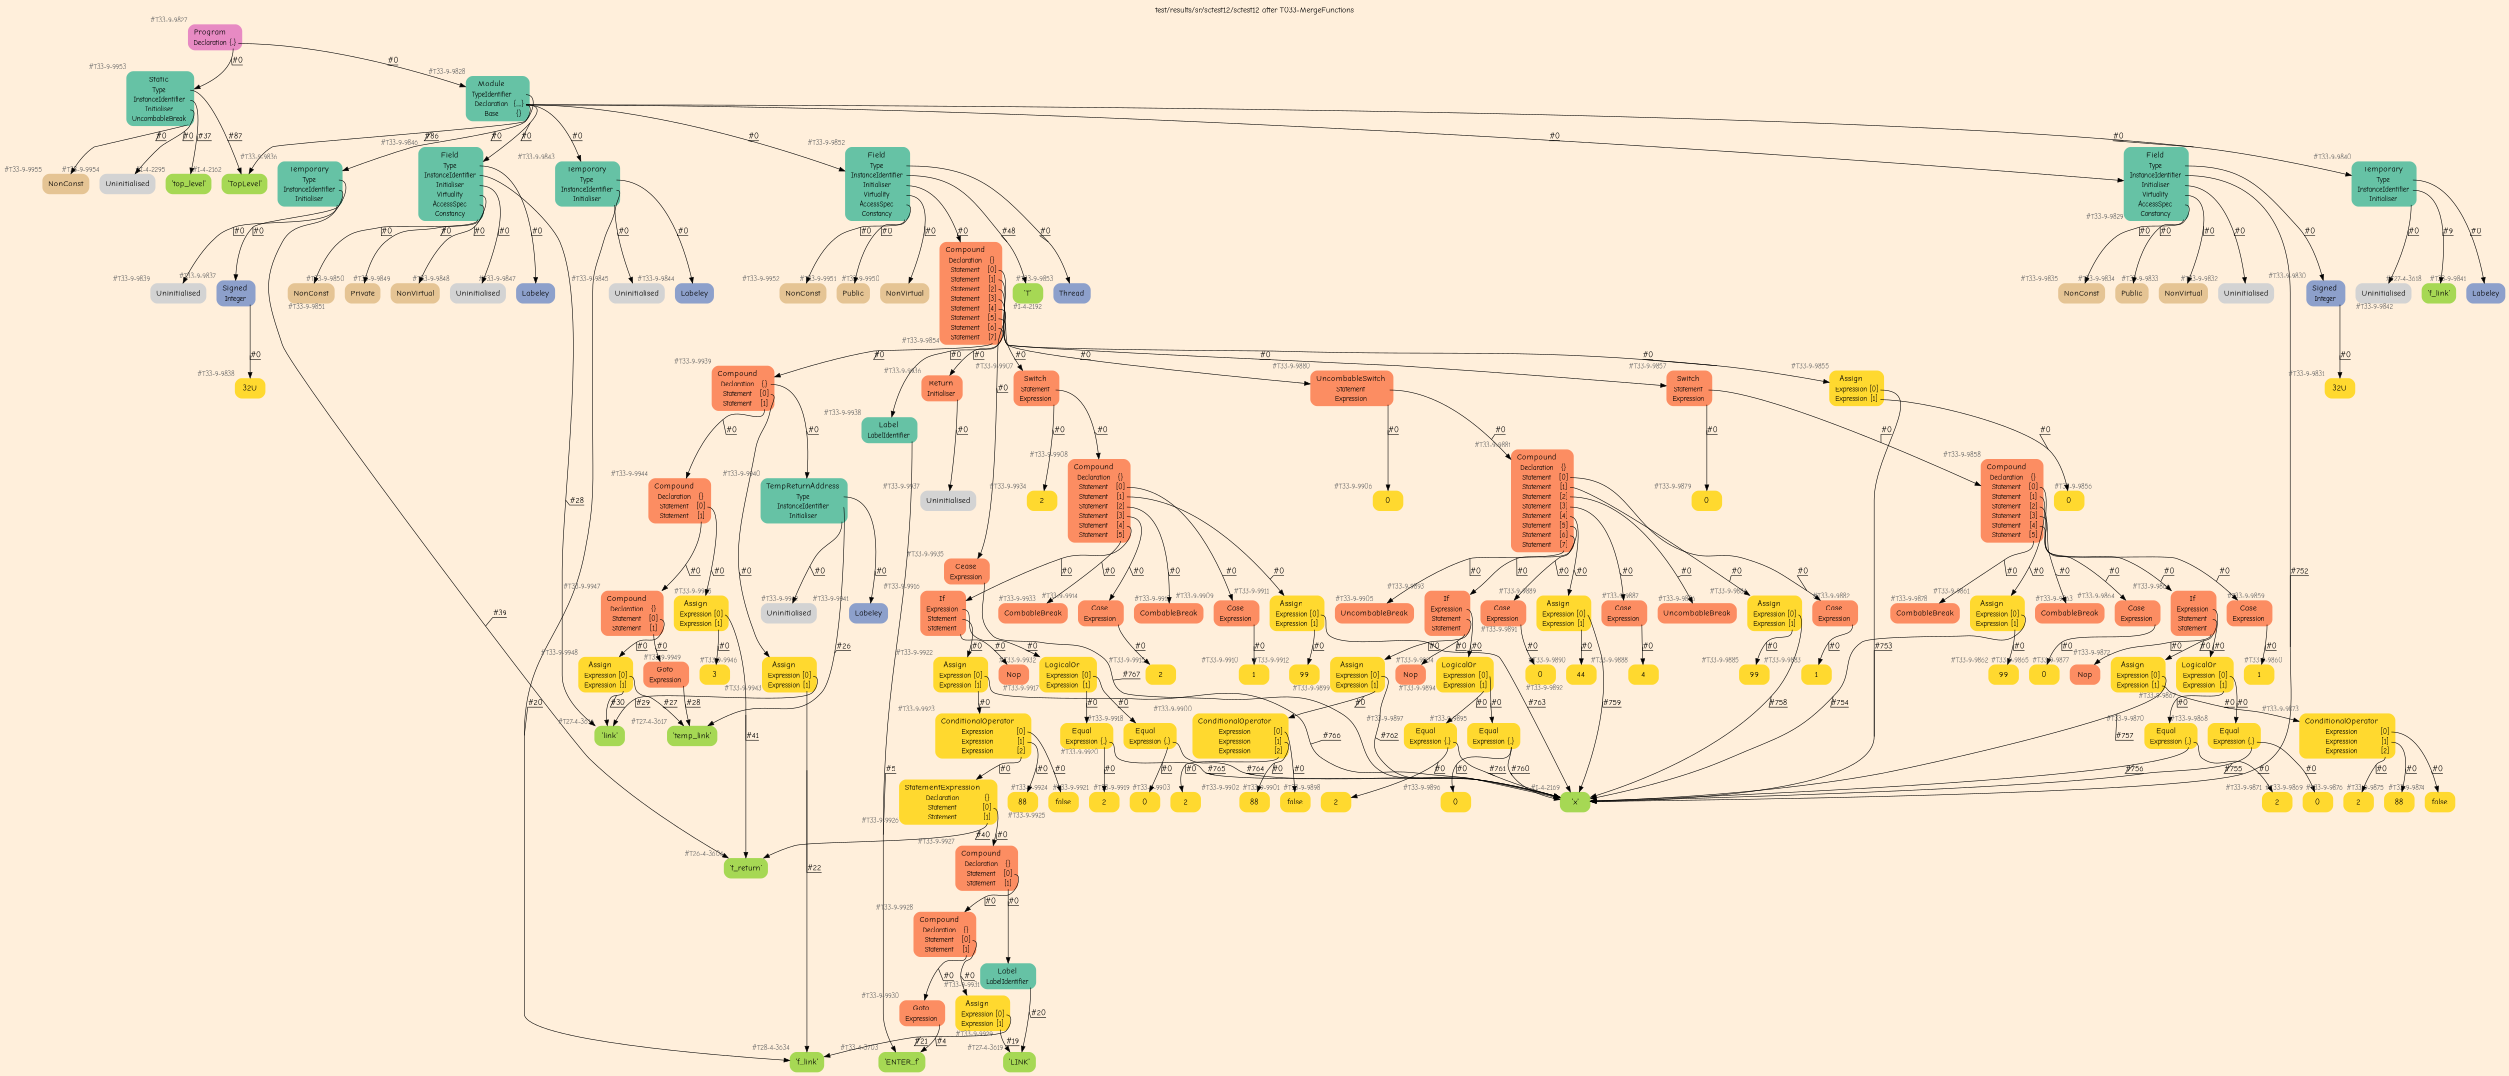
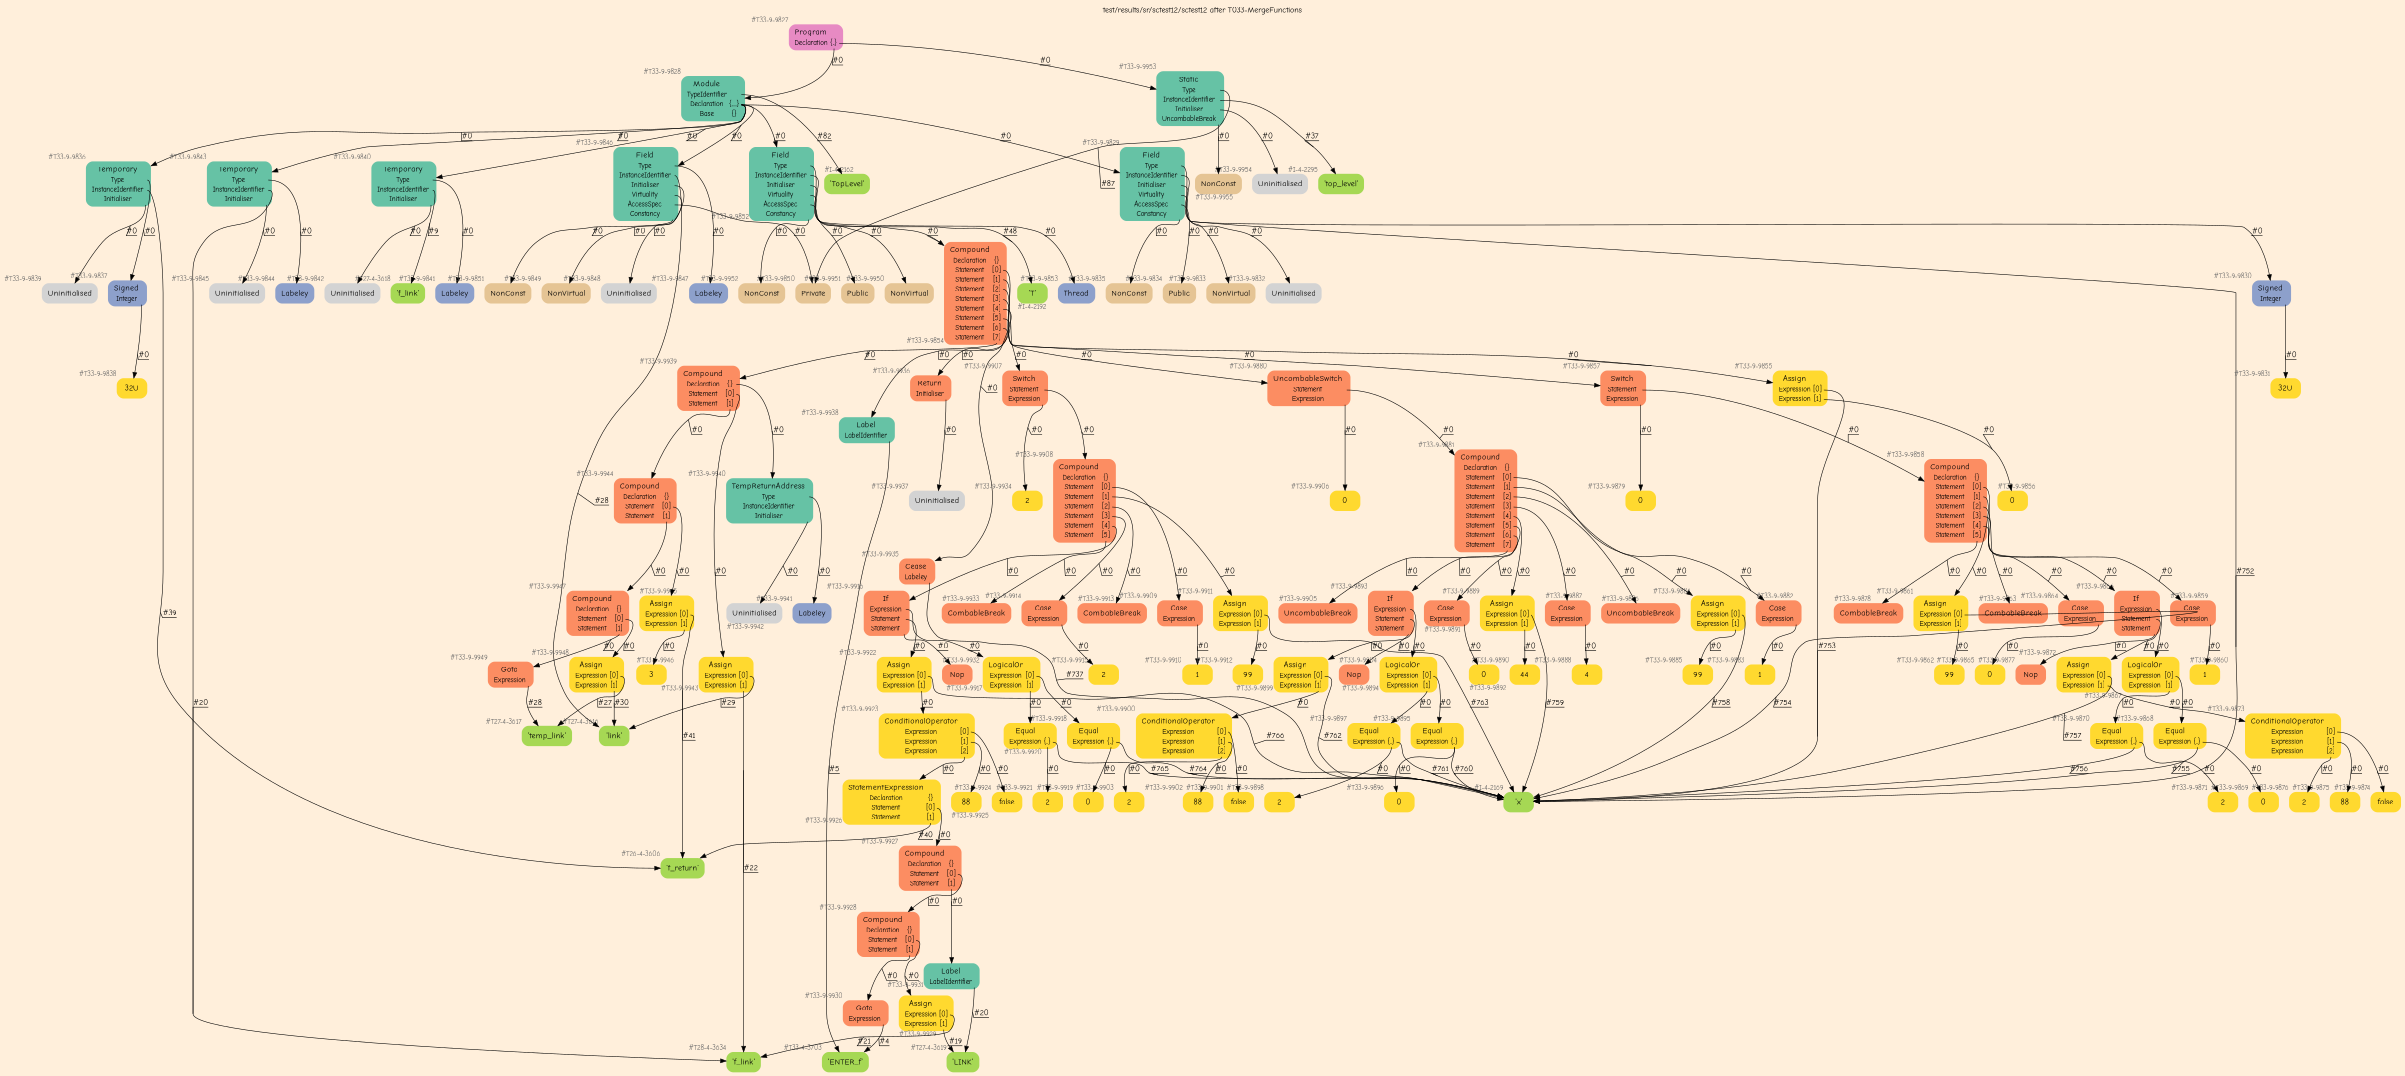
(221, 125) -> (1026, 170)
(432, 137) -> (824, 137)
(966, 577) -> (916, 577)
(833, 659) -> none
(1131, 675) -> (1075, 675)
